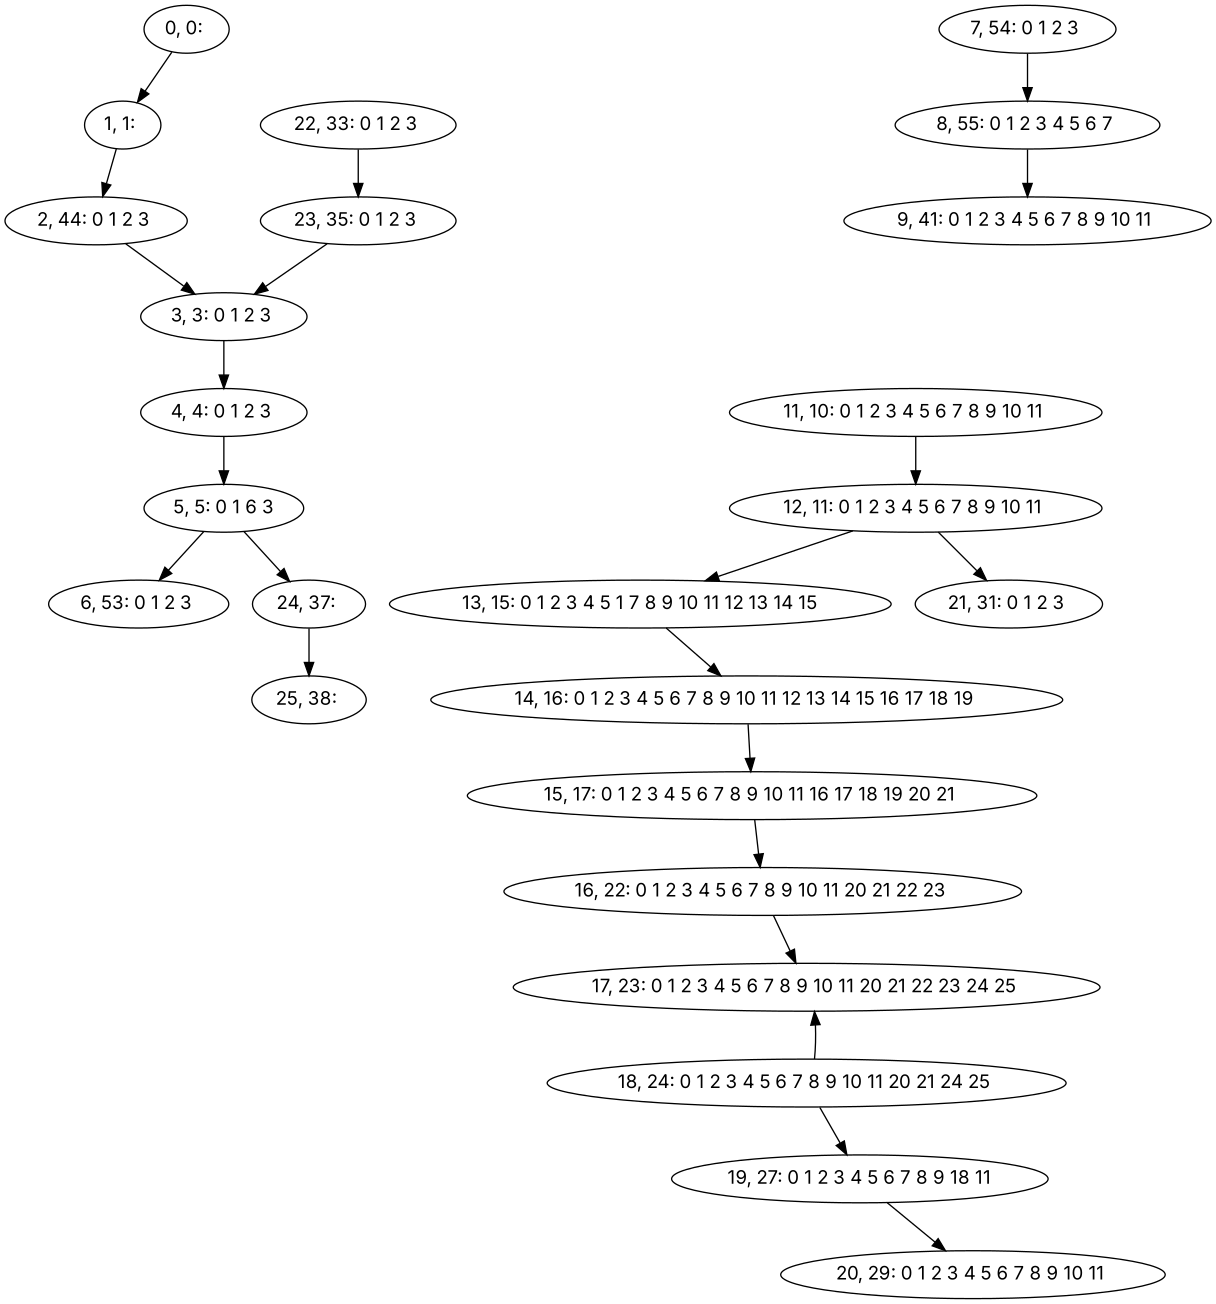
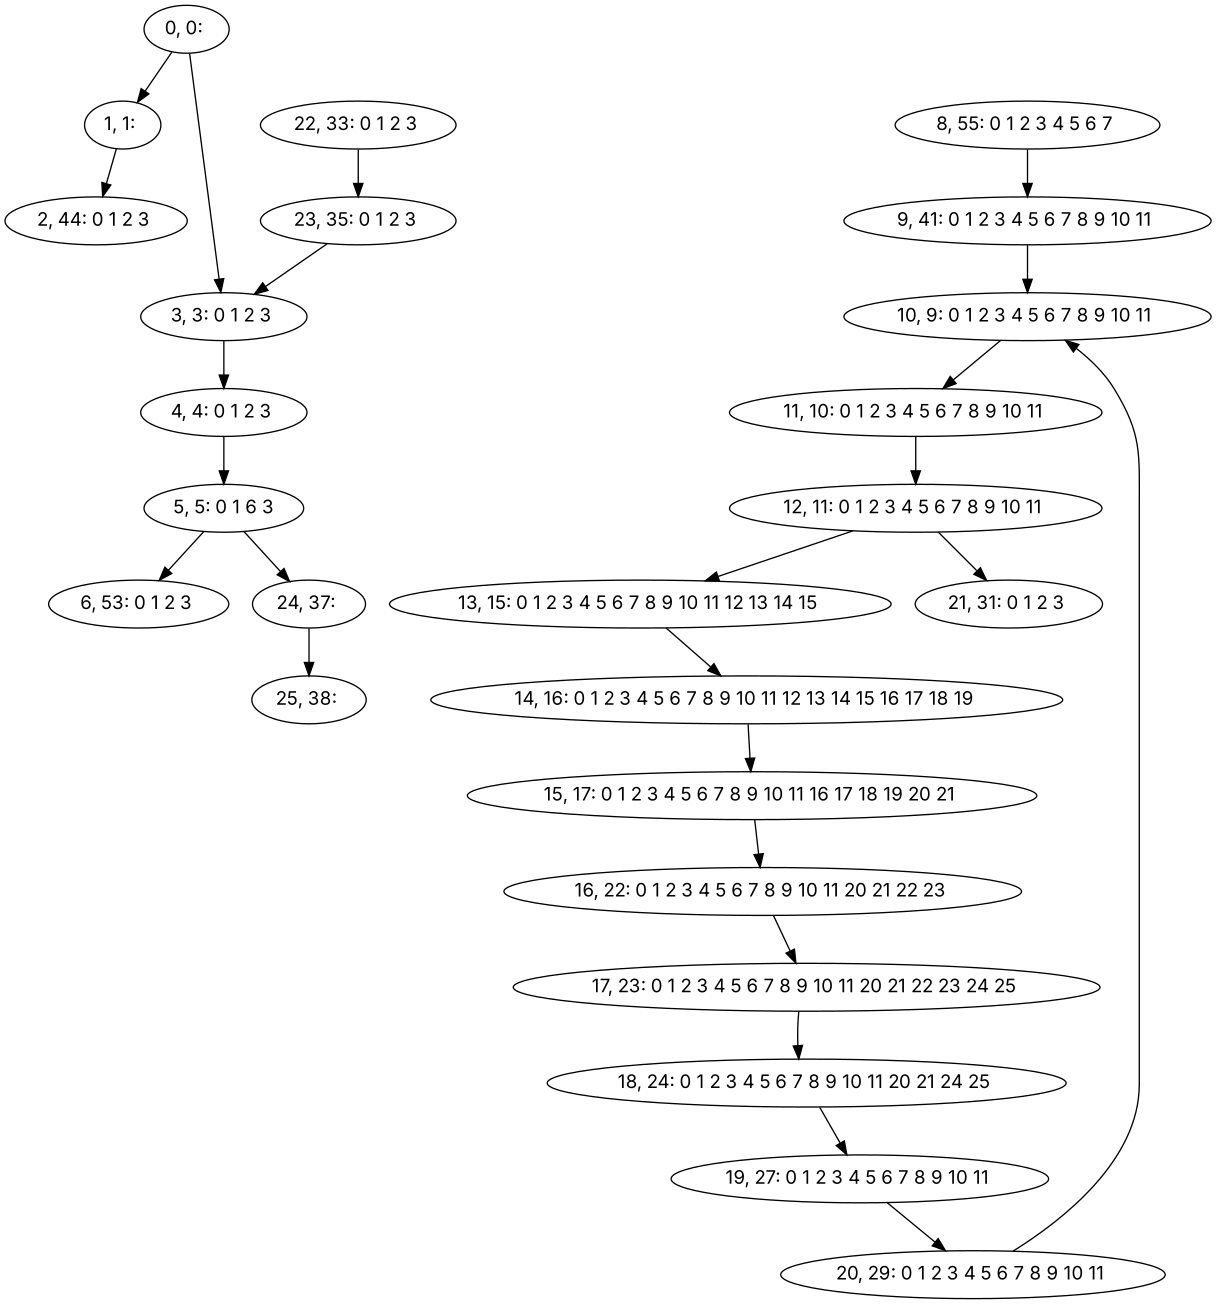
(1028, 29) -> none
(155, 265) -> (204, 166)
none -> (1028, 317)
(640, 604) -> (640, 604)
(816, 1042) -> (798, 1029)
(860, 1179) -> (860, 1179)
